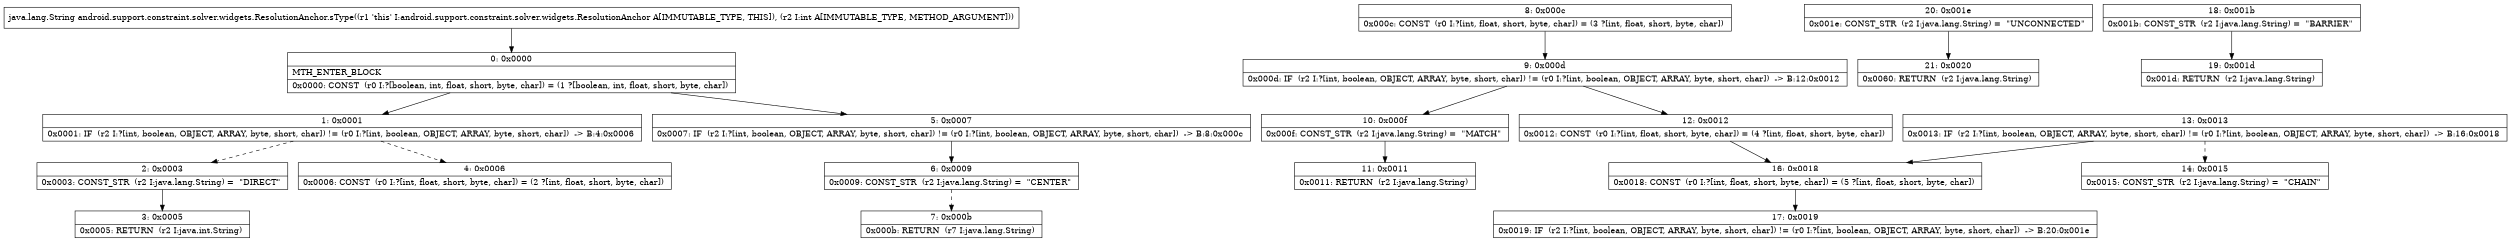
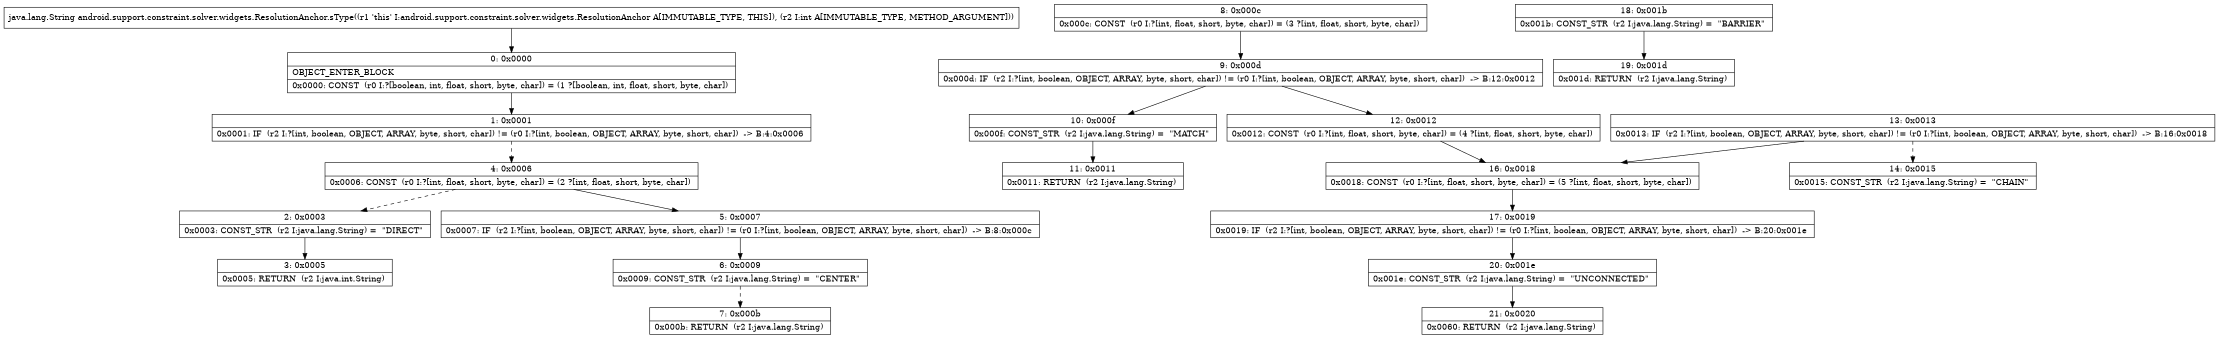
(337, 72) -> (343, 72)
(756, 103) -> (623, 200)
(255, 151) -> (411, 200)
(951, 231) -> (740, 327)
none -> (1512, 246)
